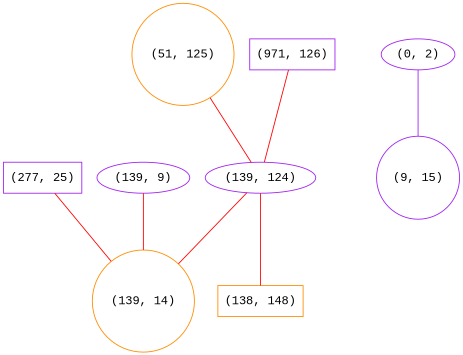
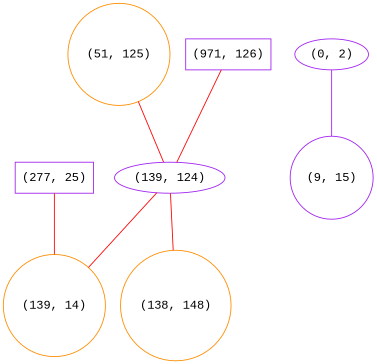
(143, 178) -> none
(260, 301) -> (176, 306)
